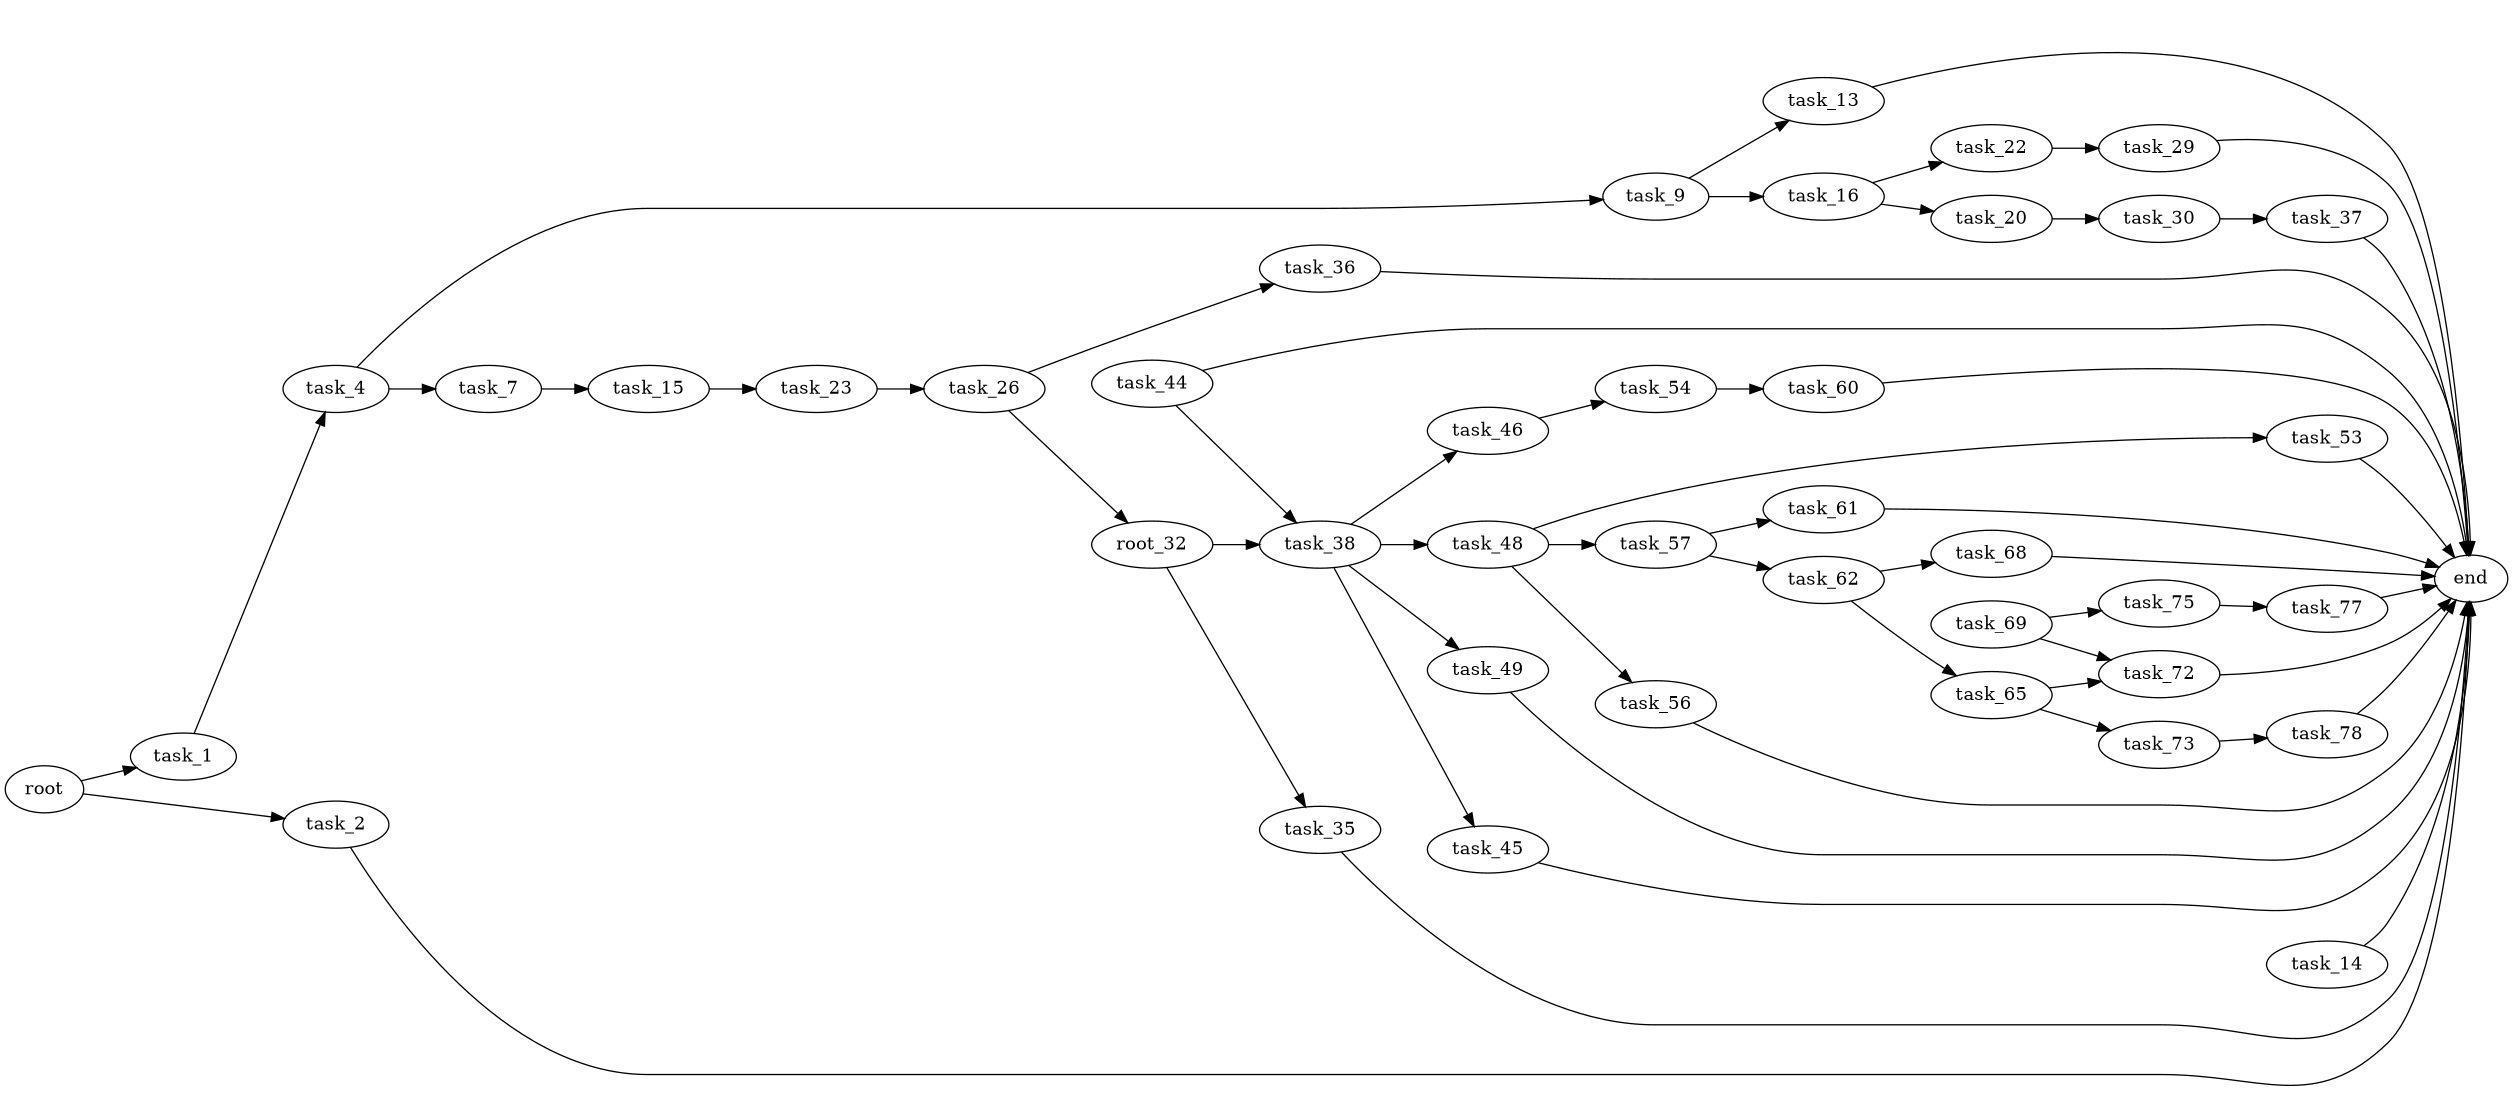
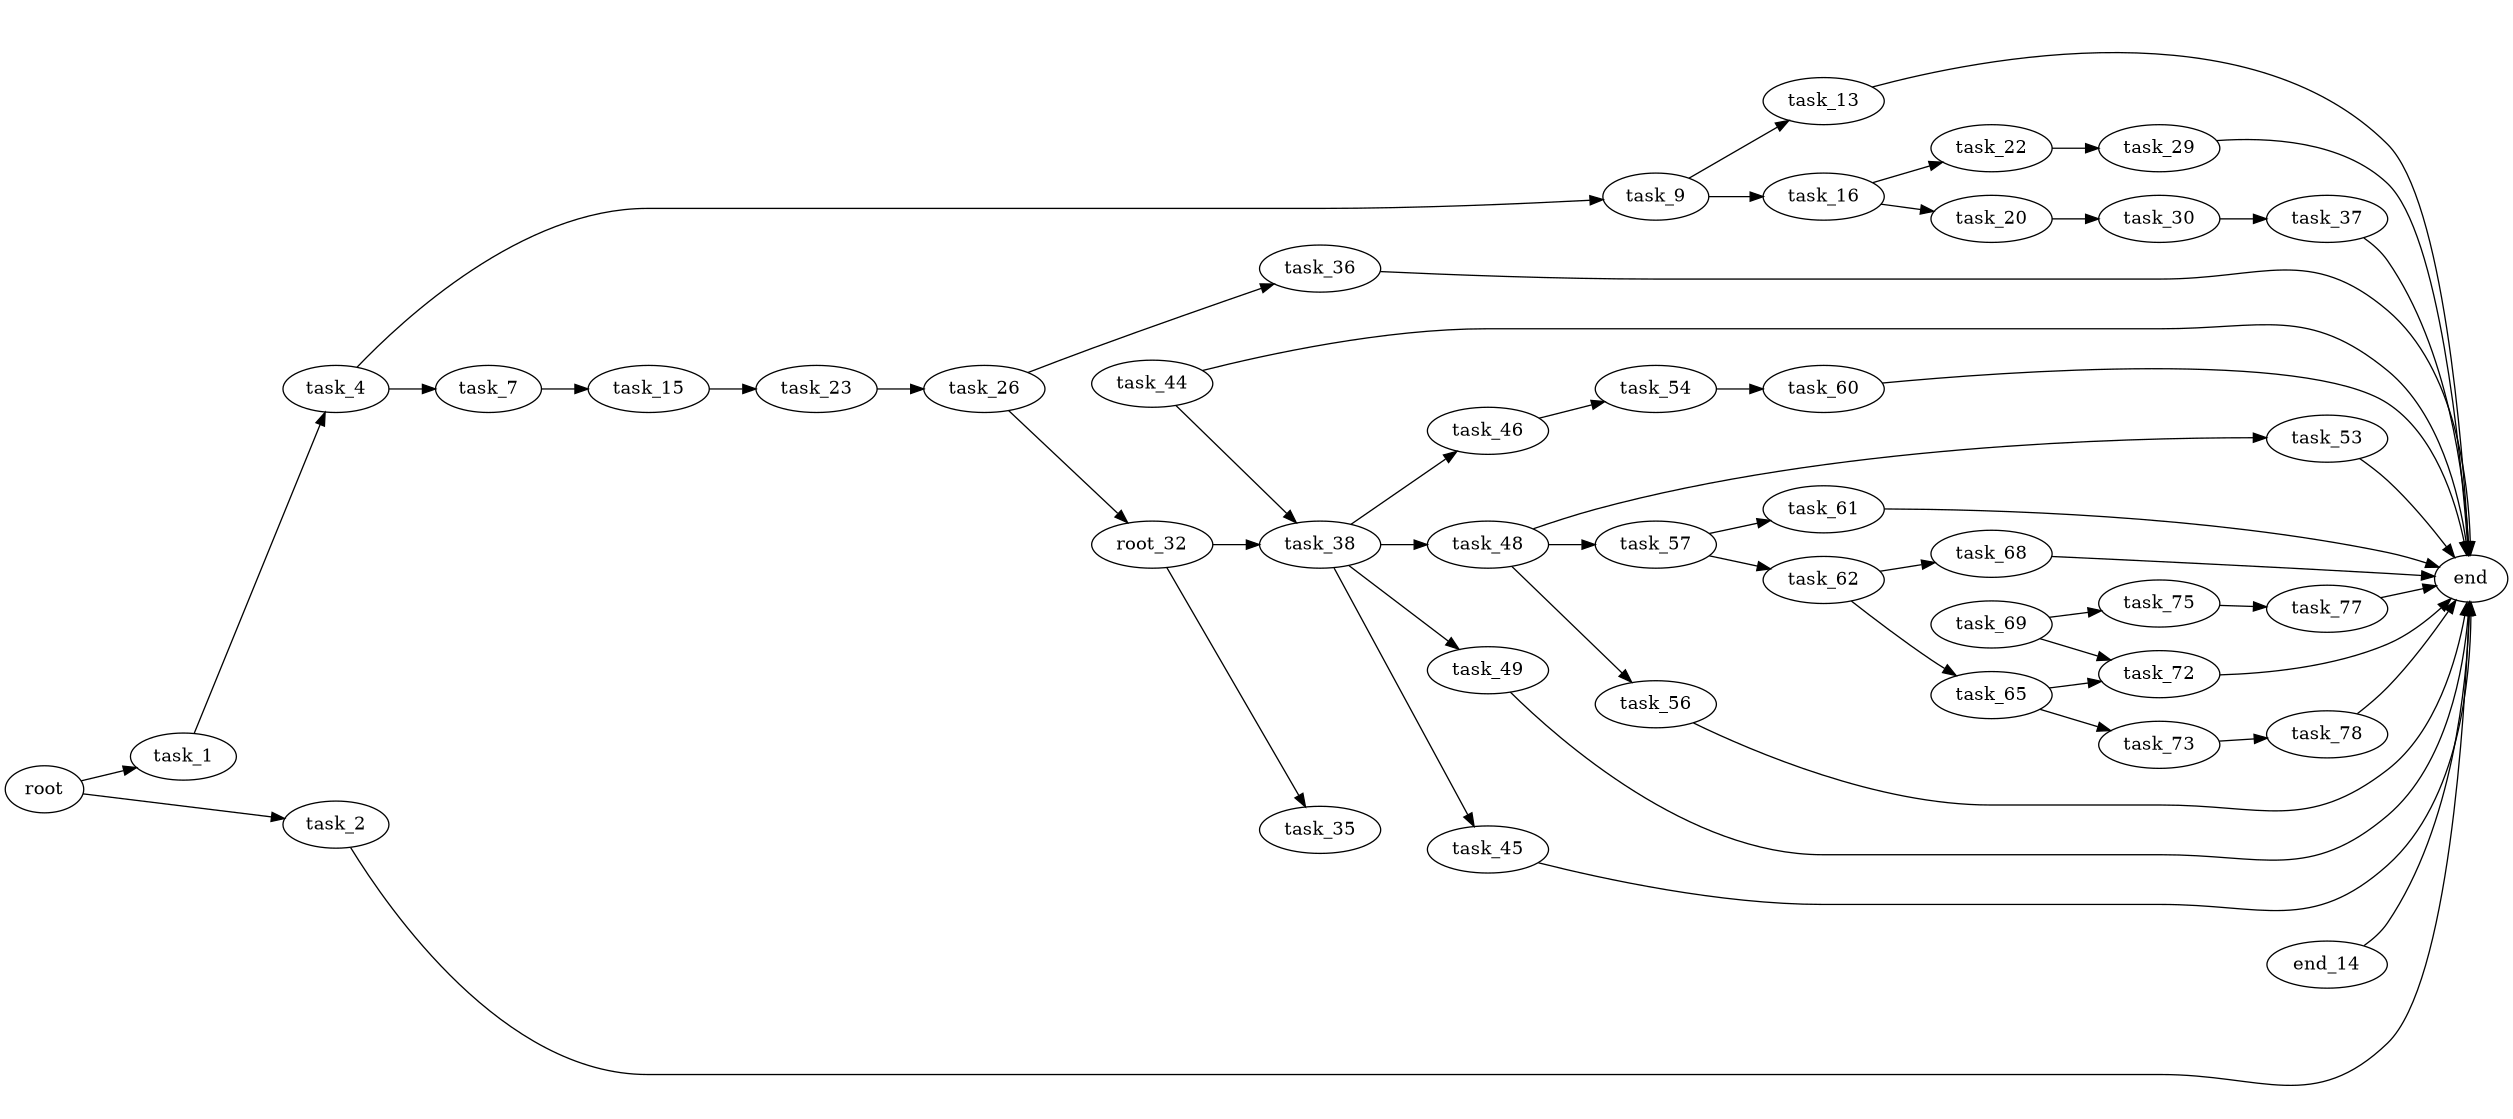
(2327, 965) -> (2327, 965)
(2042, 1025) -> none
